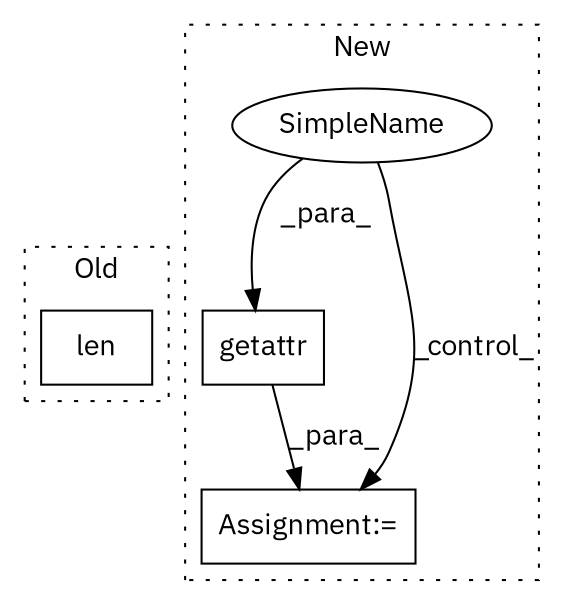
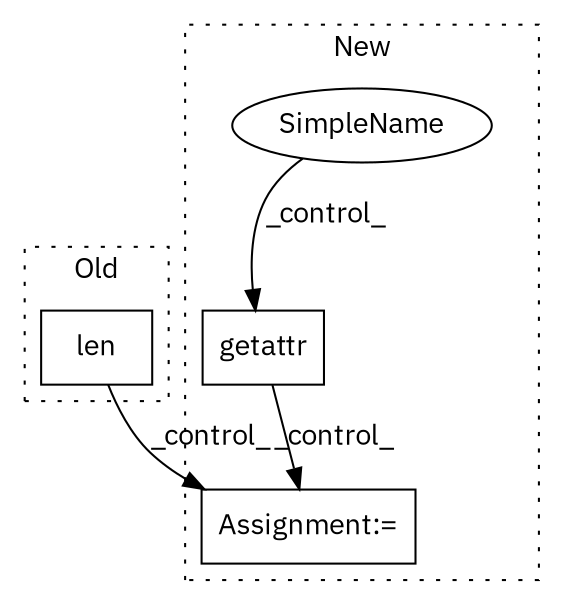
(327, 215) -> (327, 215)
(412, 320) -> (138, 439)
(335, 437) -> (335, 437)
